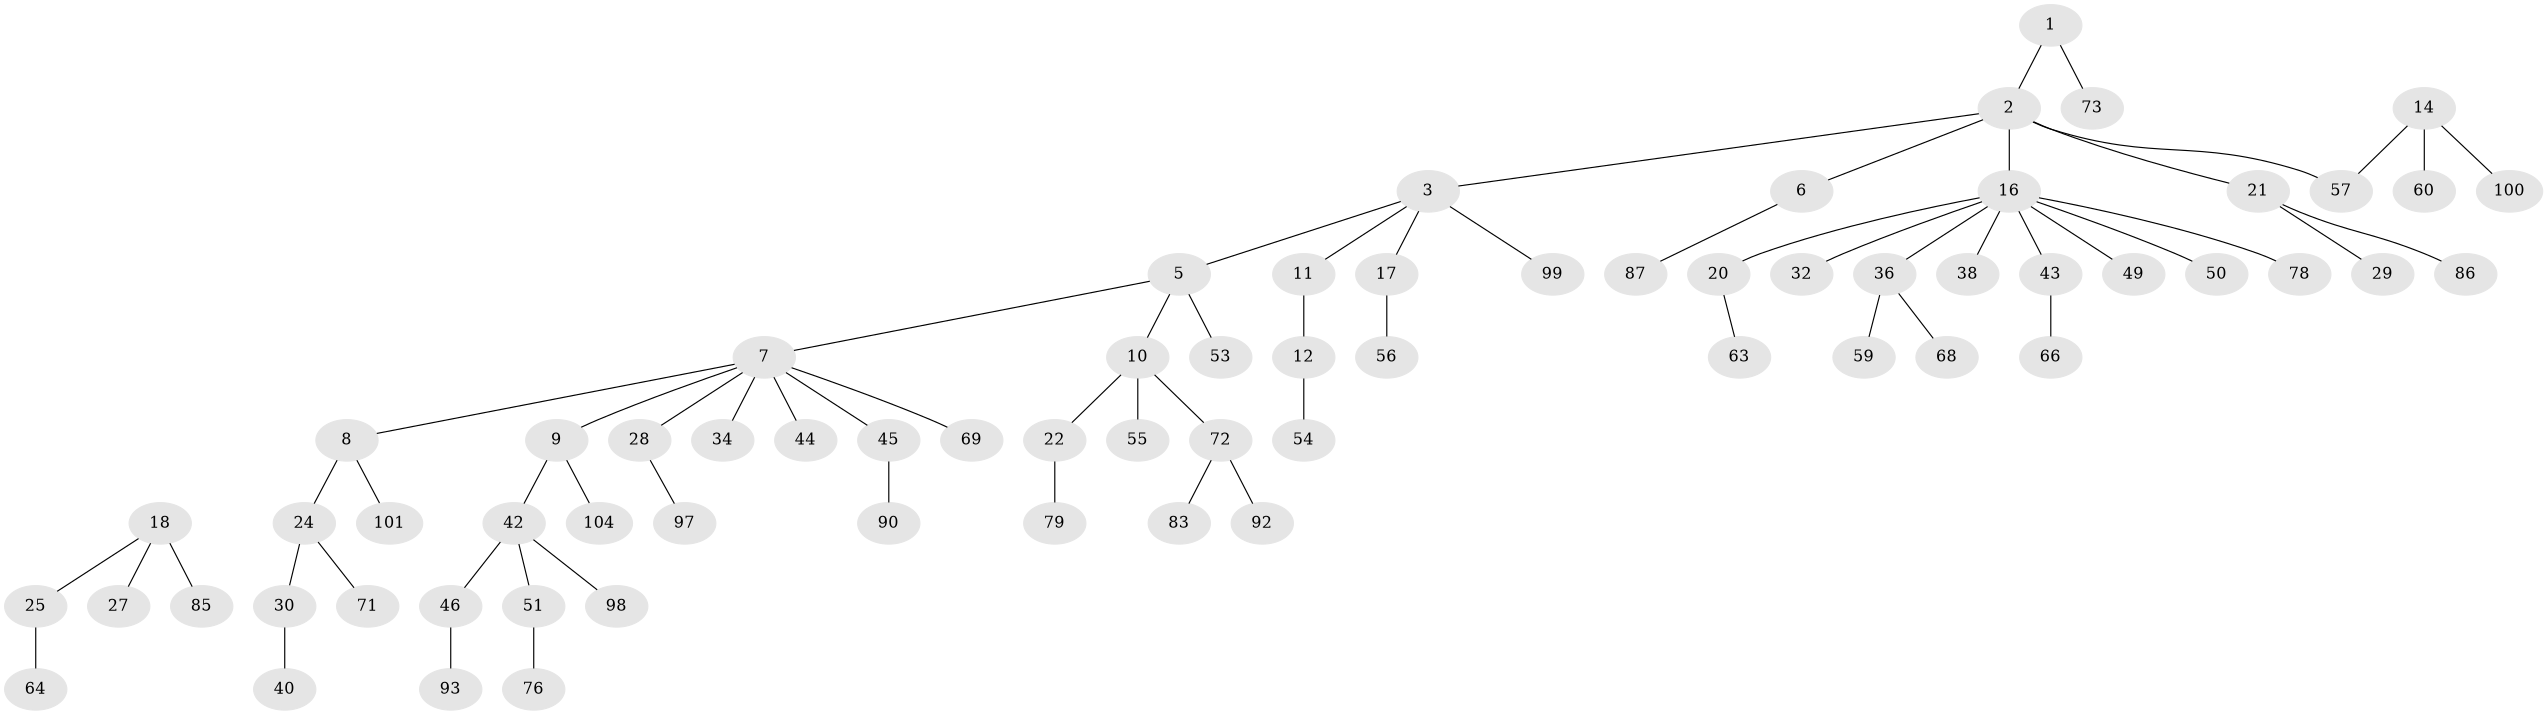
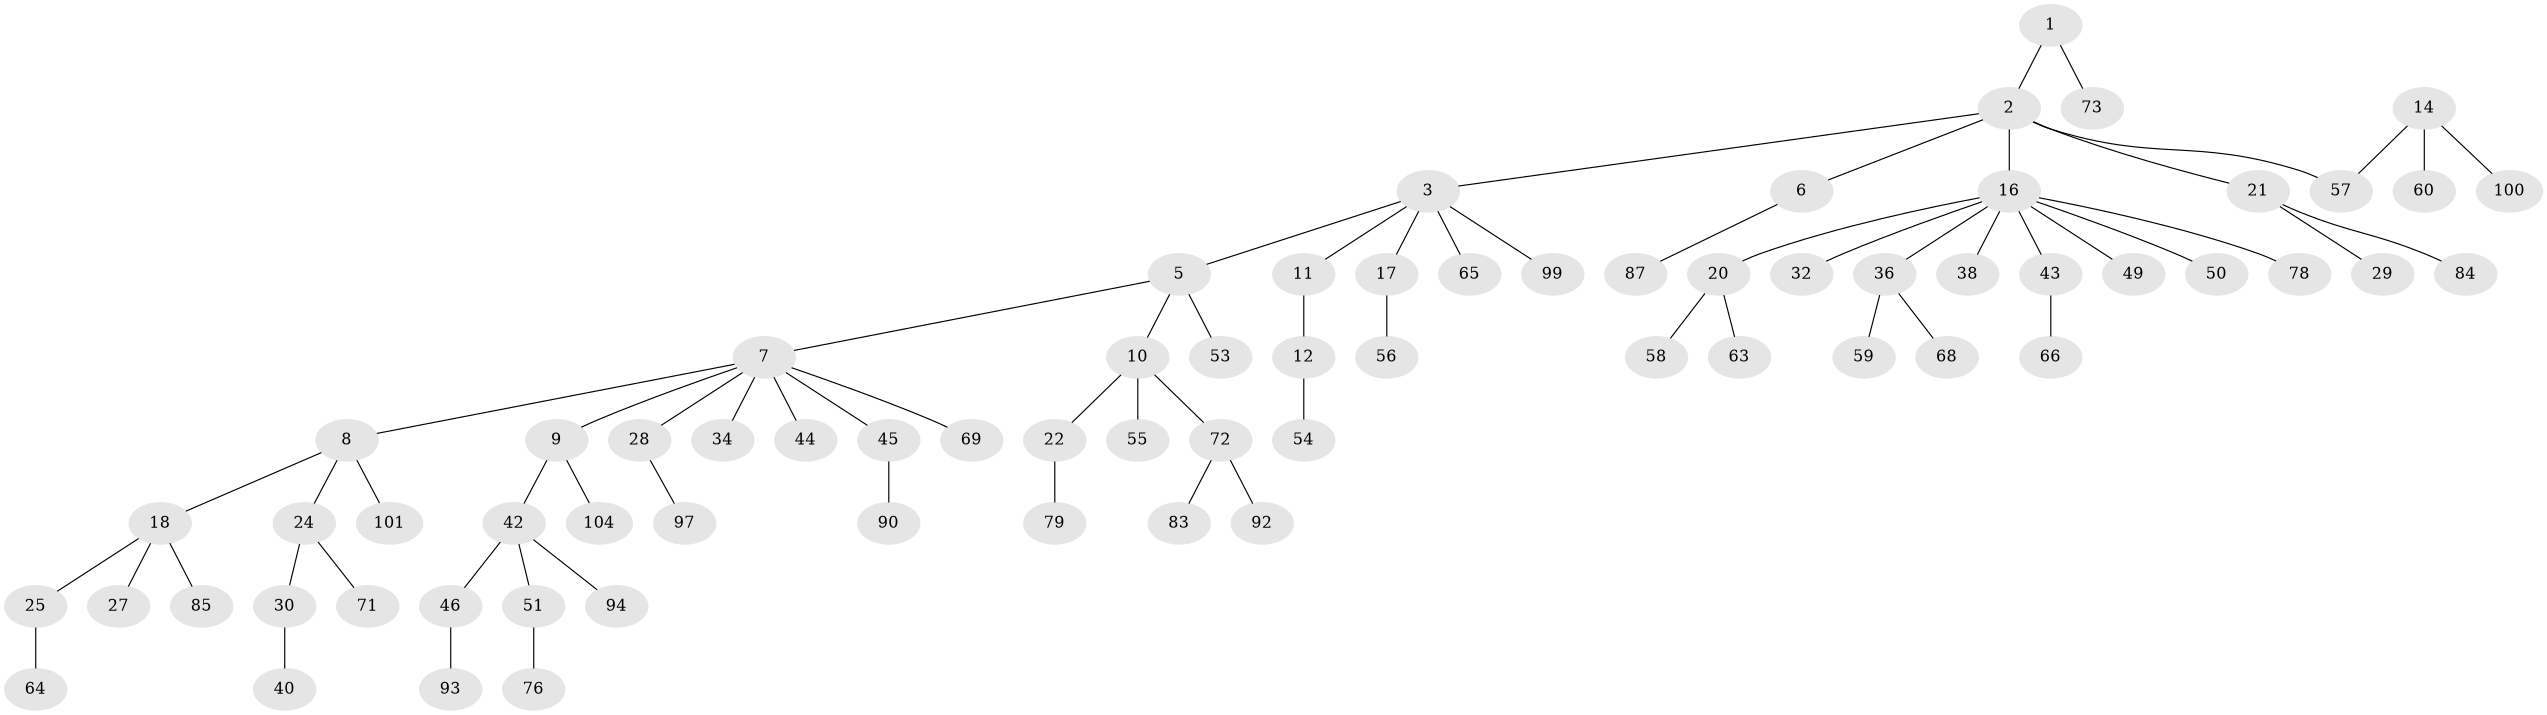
none -> (1470, 274)
(2466, 274) -> (2466, 274)
none -> (1657, 357)
none -> (254, 482)
(617, 606) -> (617, 606)
